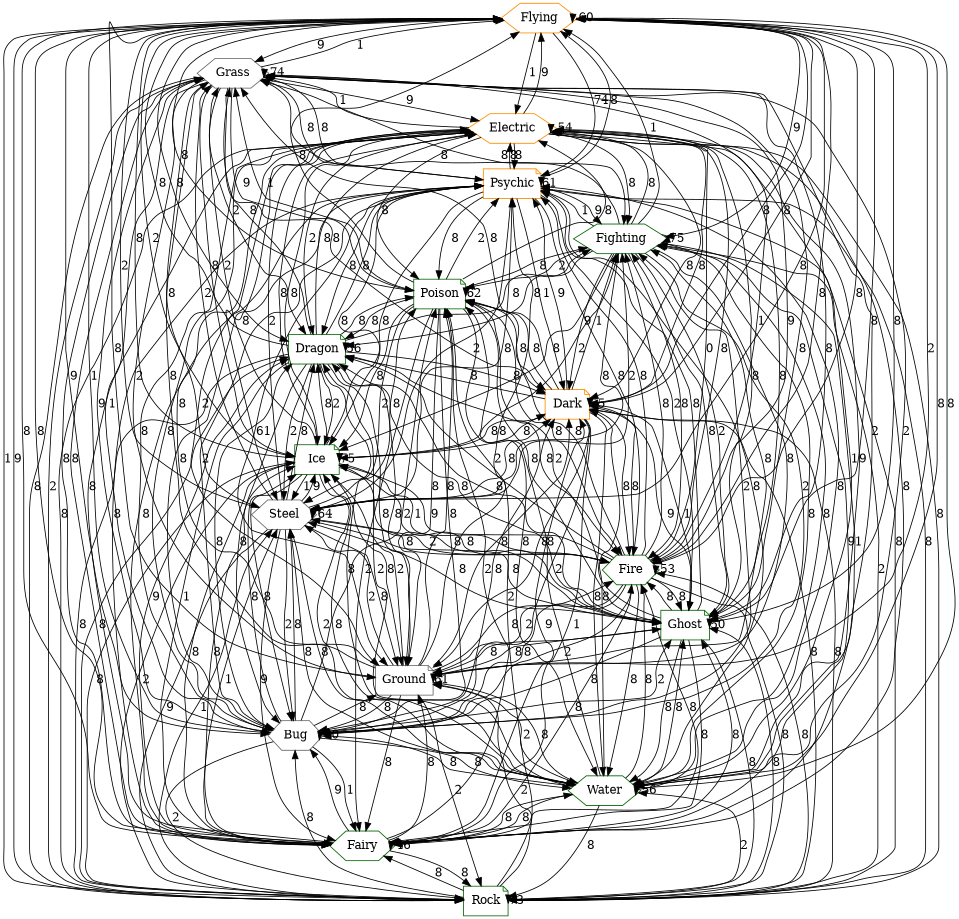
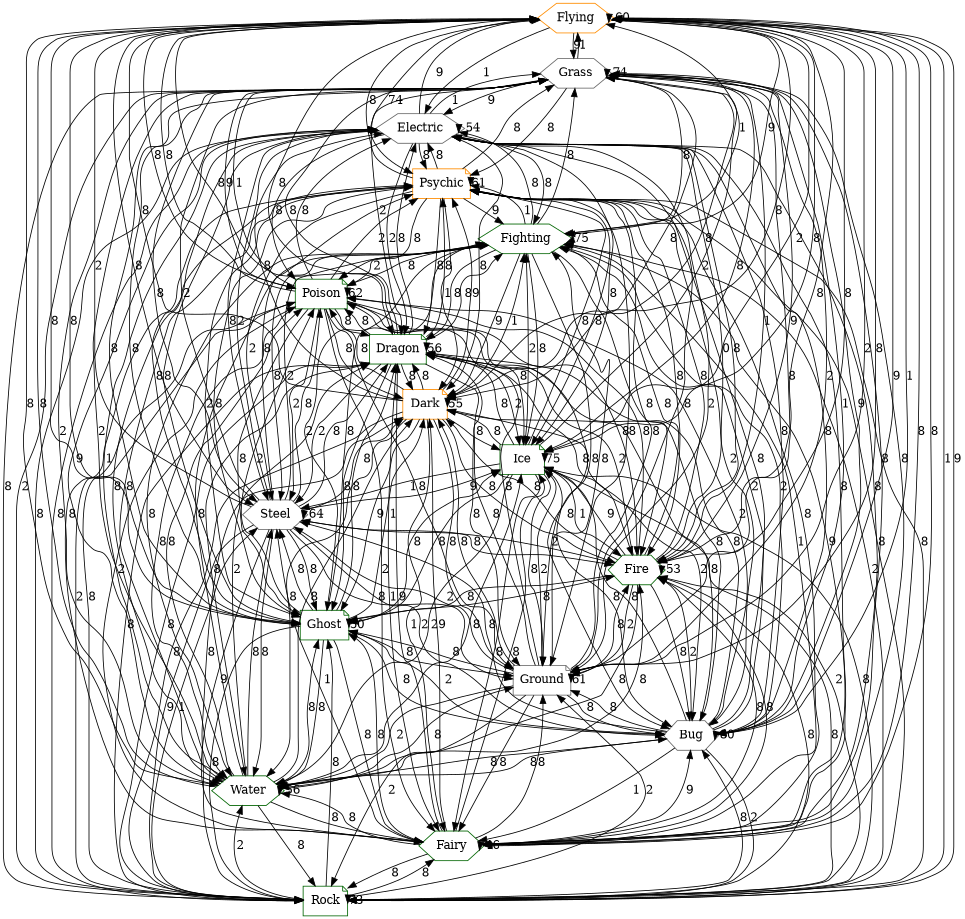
(512, 128) -> (420, 128)
(288, 227) -> none
(264, 432) -> (633, 432)
none -> (89, 634)
